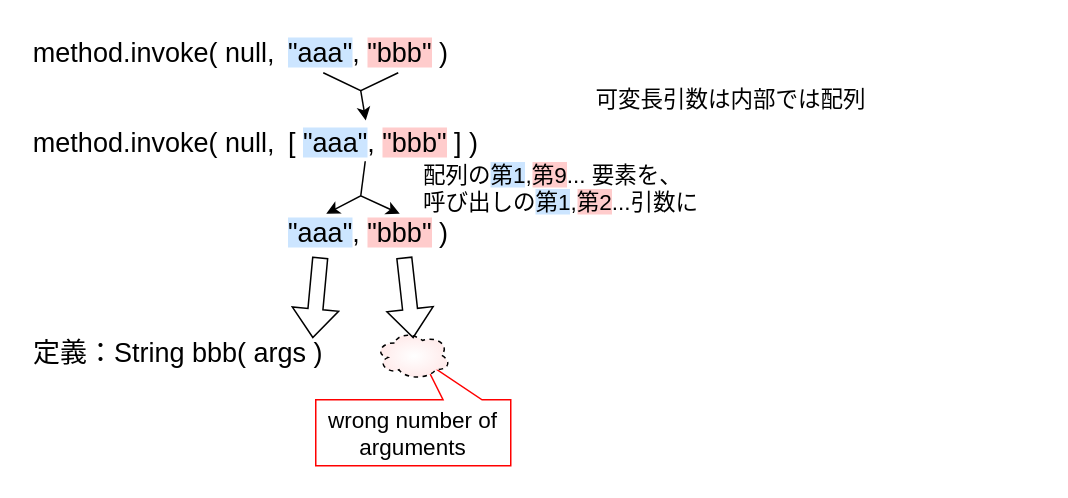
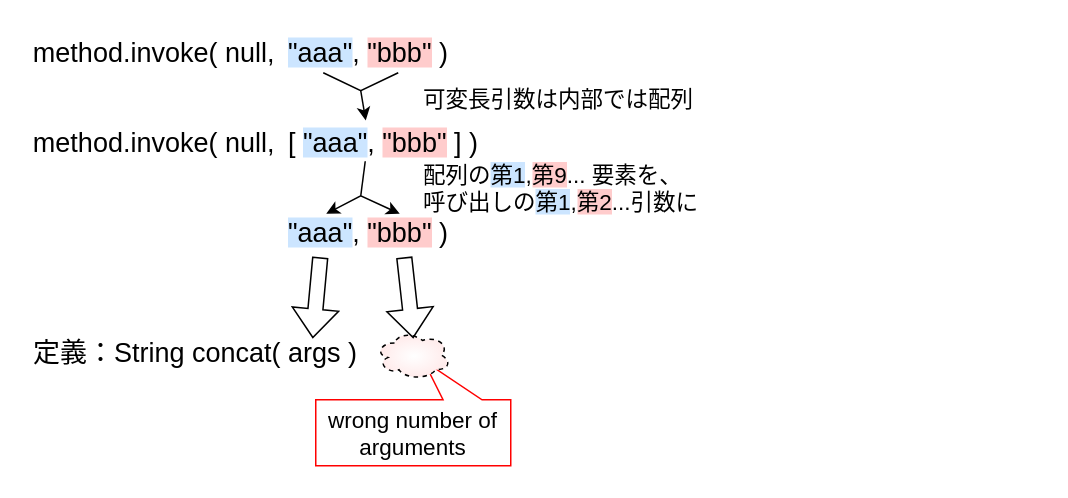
(751, 98) -> (578, 98)
(196, 353) -> (197, 353)
